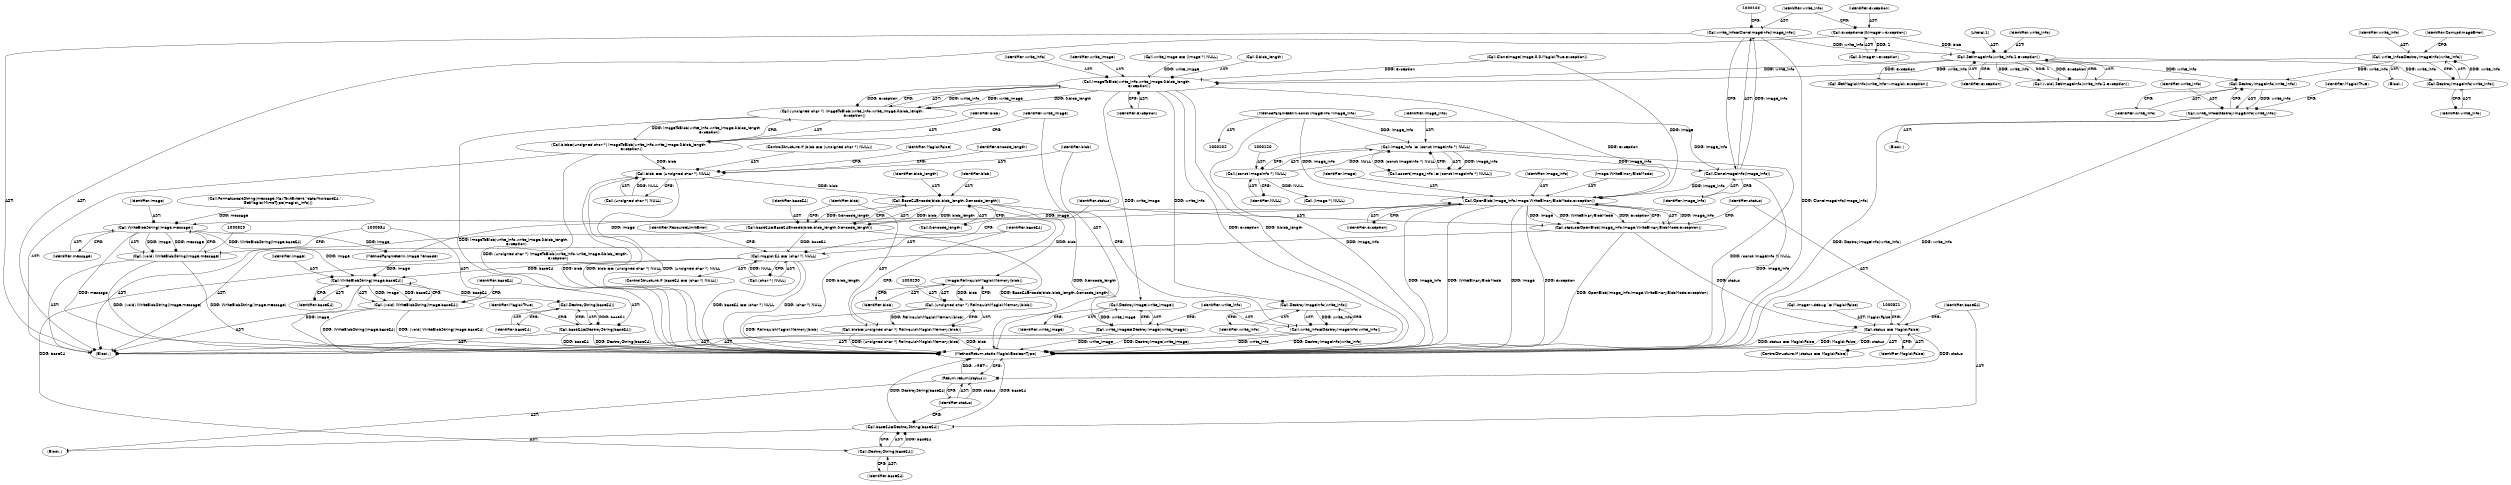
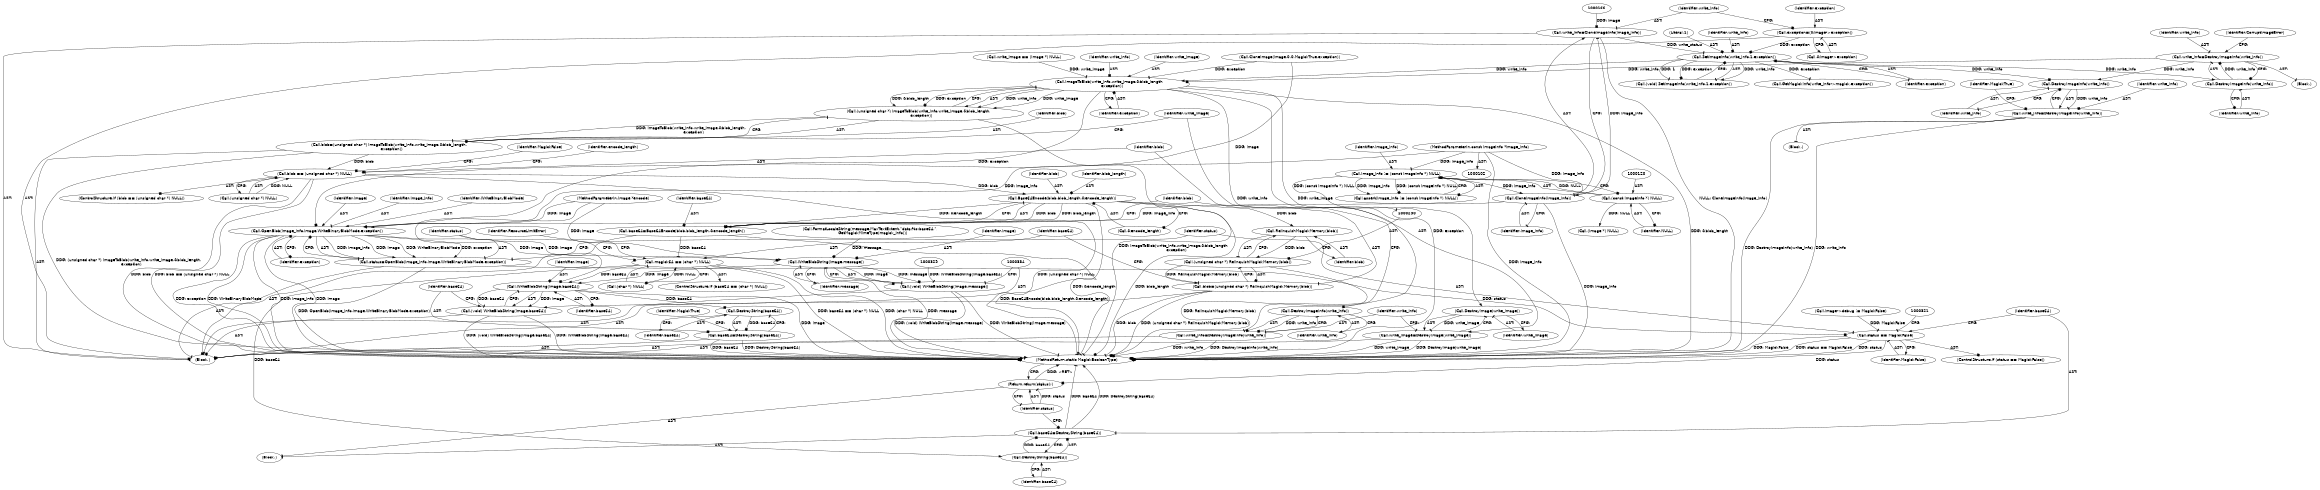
(1757, 21) -> (1608, 21)
(1848, 45) -> (1685, 45)
(1883, 45) -> (1821, 45)
(1951, 45) -> (1795, 45)
(1264, 57) -> none
(747, 160) -> (221, 185)
(1624, 174) -> (492, 198)
(1835, 201) -> (1733, 198)
(290, 234) -> (645, 246)
(984, 281) -> (1302, 231)
(1874, 317) -> (1888, 323)
(1582, 345) -> (1319, 193)
